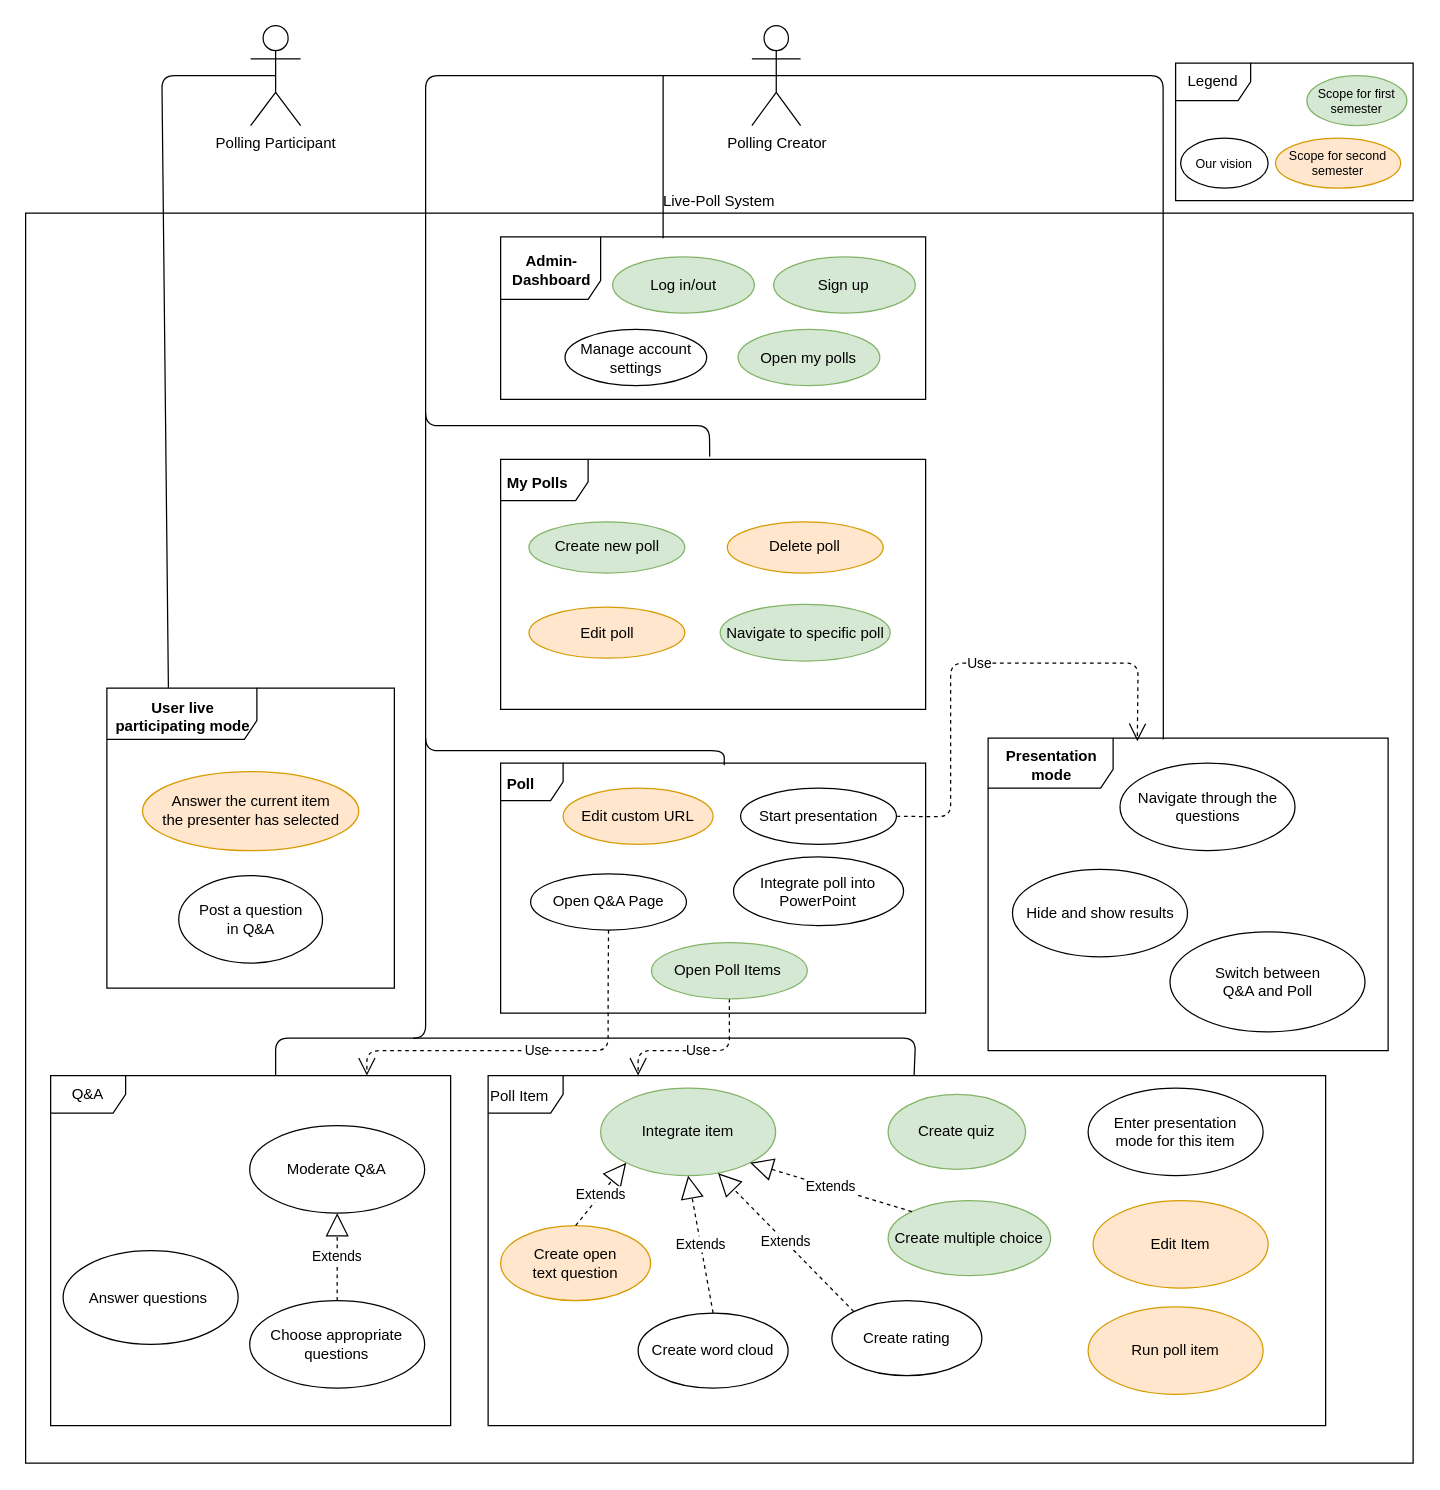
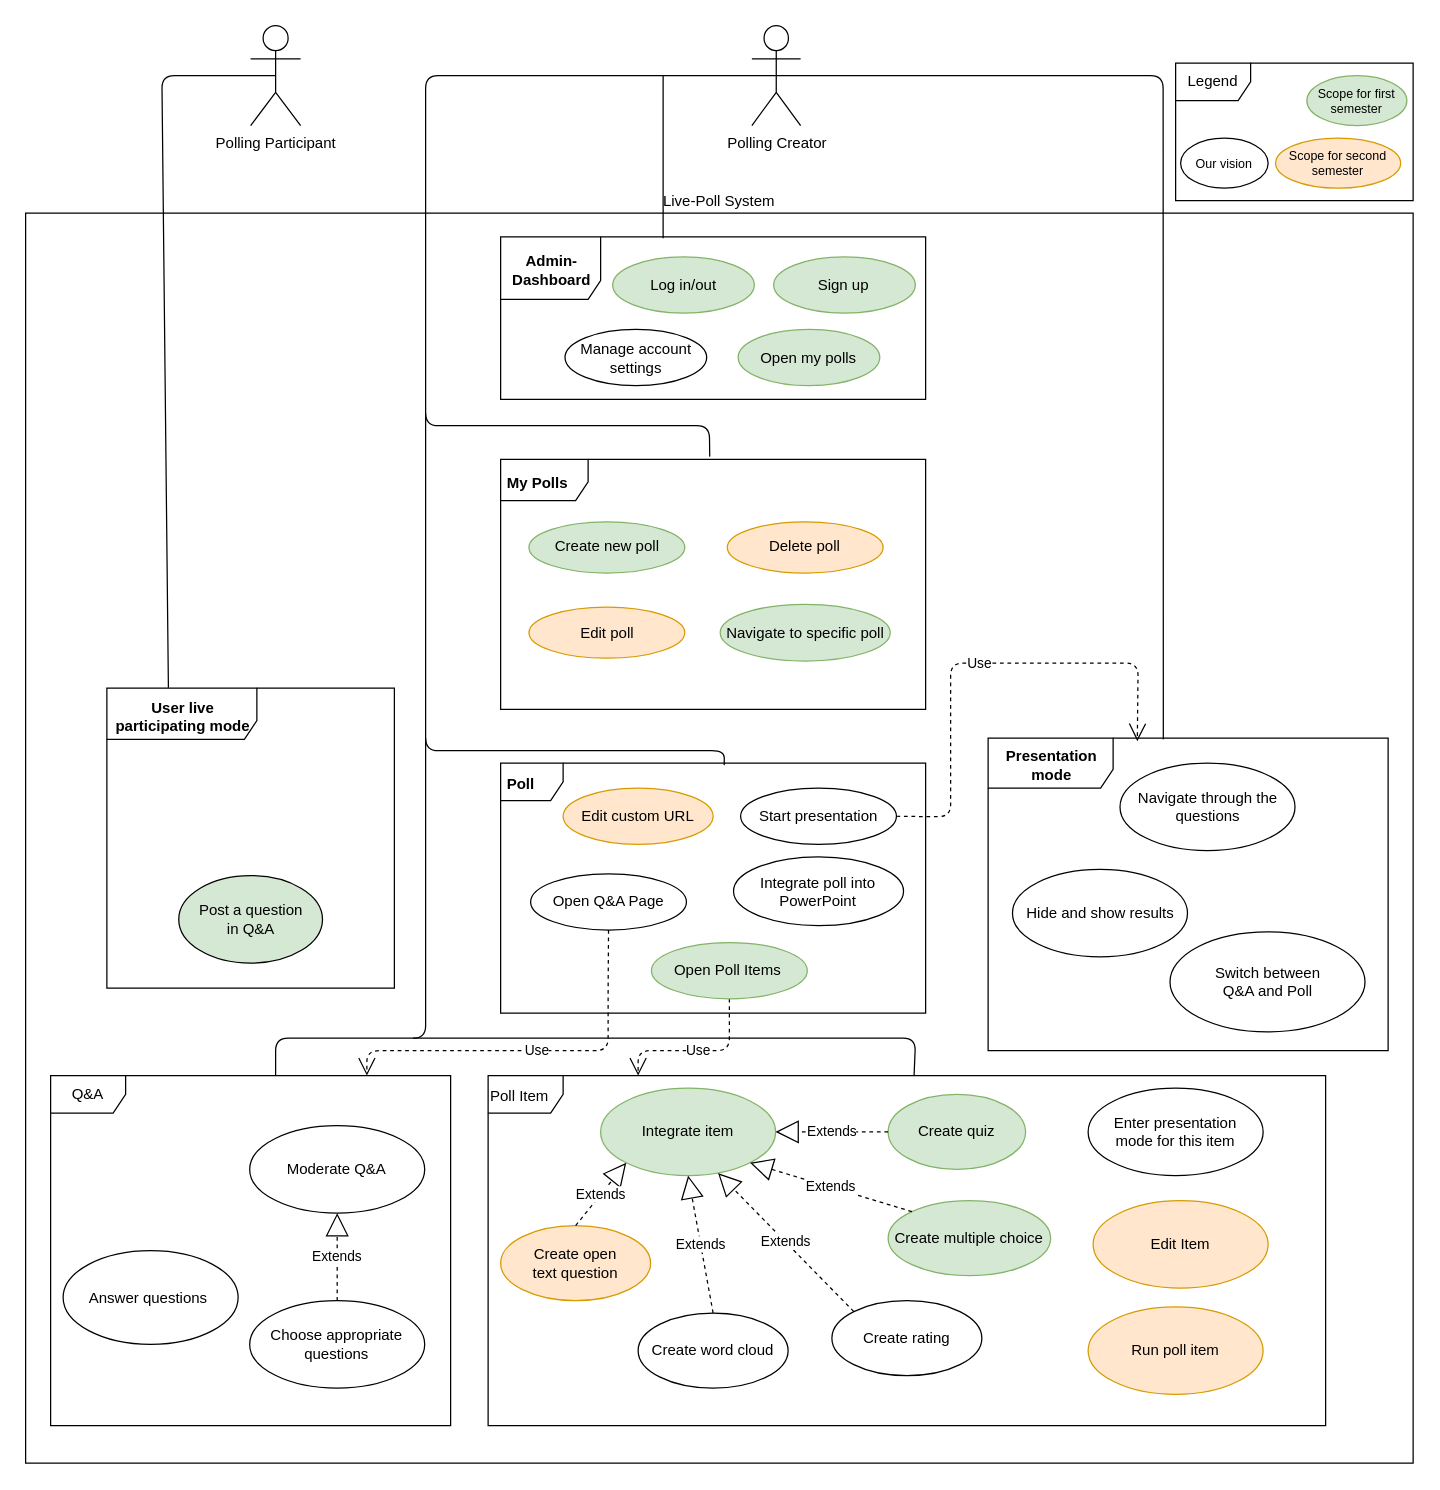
(251, 811) -> none
(251, 919) -> (251, 919)
none -> (844, 1132)
